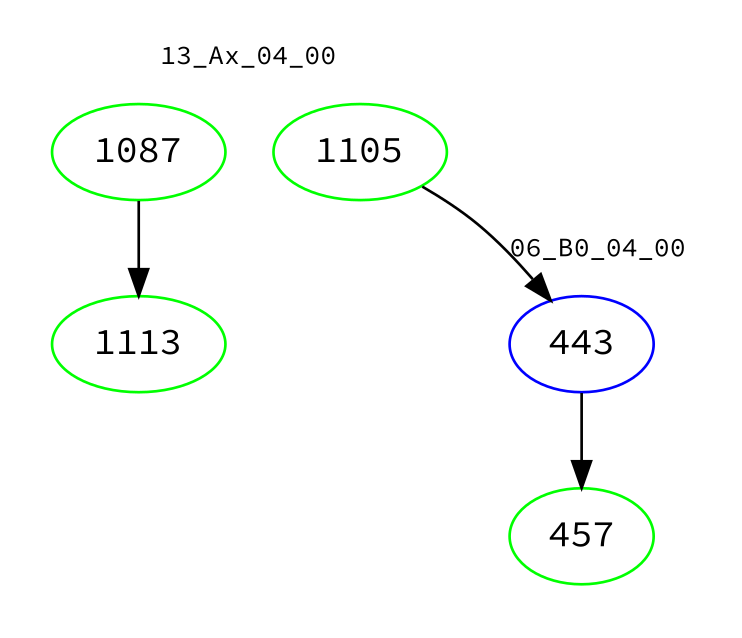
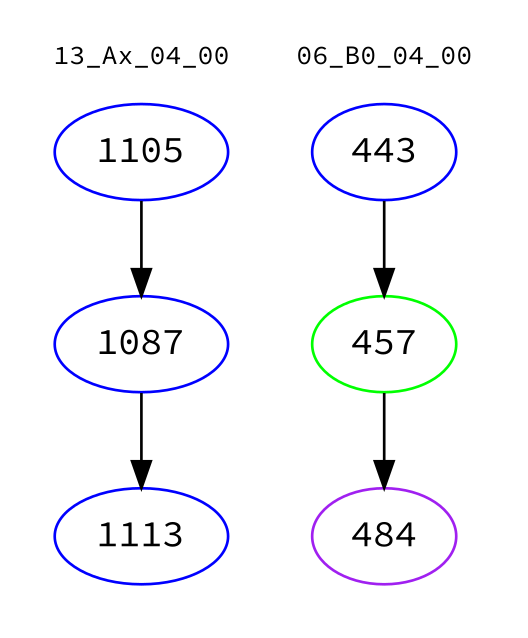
(139, 152) -> (141, 344)
(360, 152) -> (141, 152)
(506, 250) -> (141, 235)
(139, 344) -> (141, 536)
none -> (384, 536)
